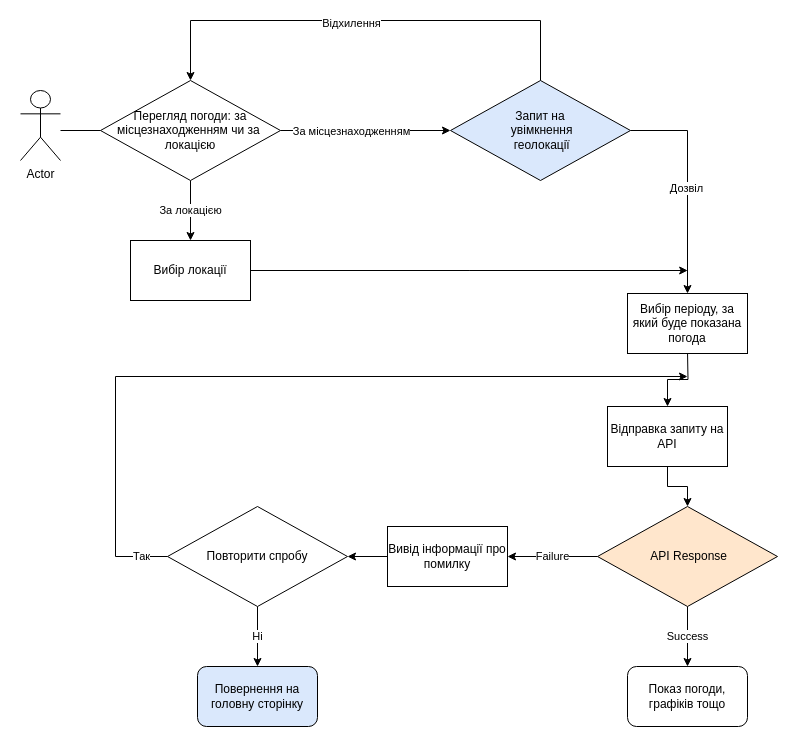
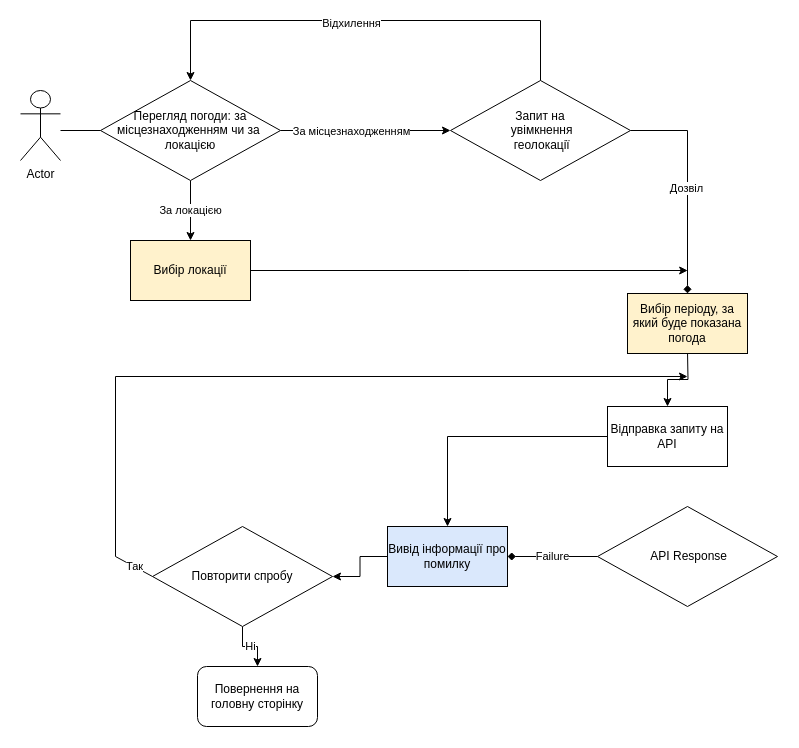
(541, 131) -> (541, 131)
(191, 271) -> (191, 271)
(688, 285) -> (688, 284)
(688, 324) -> (688, 324)
(674, 487) -> (487, 437)
(258, 557) -> (243, 577)
(448, 557) -> (448, 557)
(515, 557) -> (516, 557)
(688, 557) -> (688, 557)
(688, 633) -> none
(258, 697) -> (258, 697)
(688, 697) -> none
